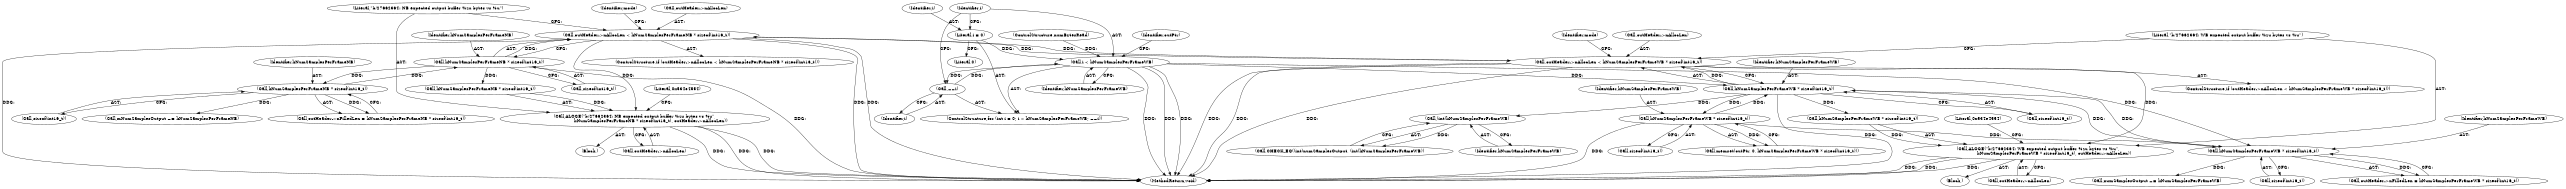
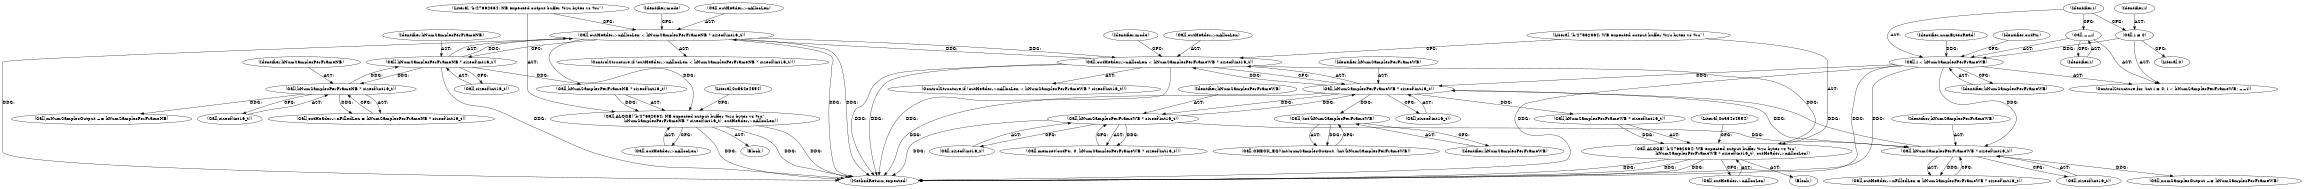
(970, 35) -> (2135, 35)
(1051, 35) -> (1946, 35)
(981, 69) -> none
(978, 76) -> (2029, 49)
(1174, 181) -> (879, 181)
